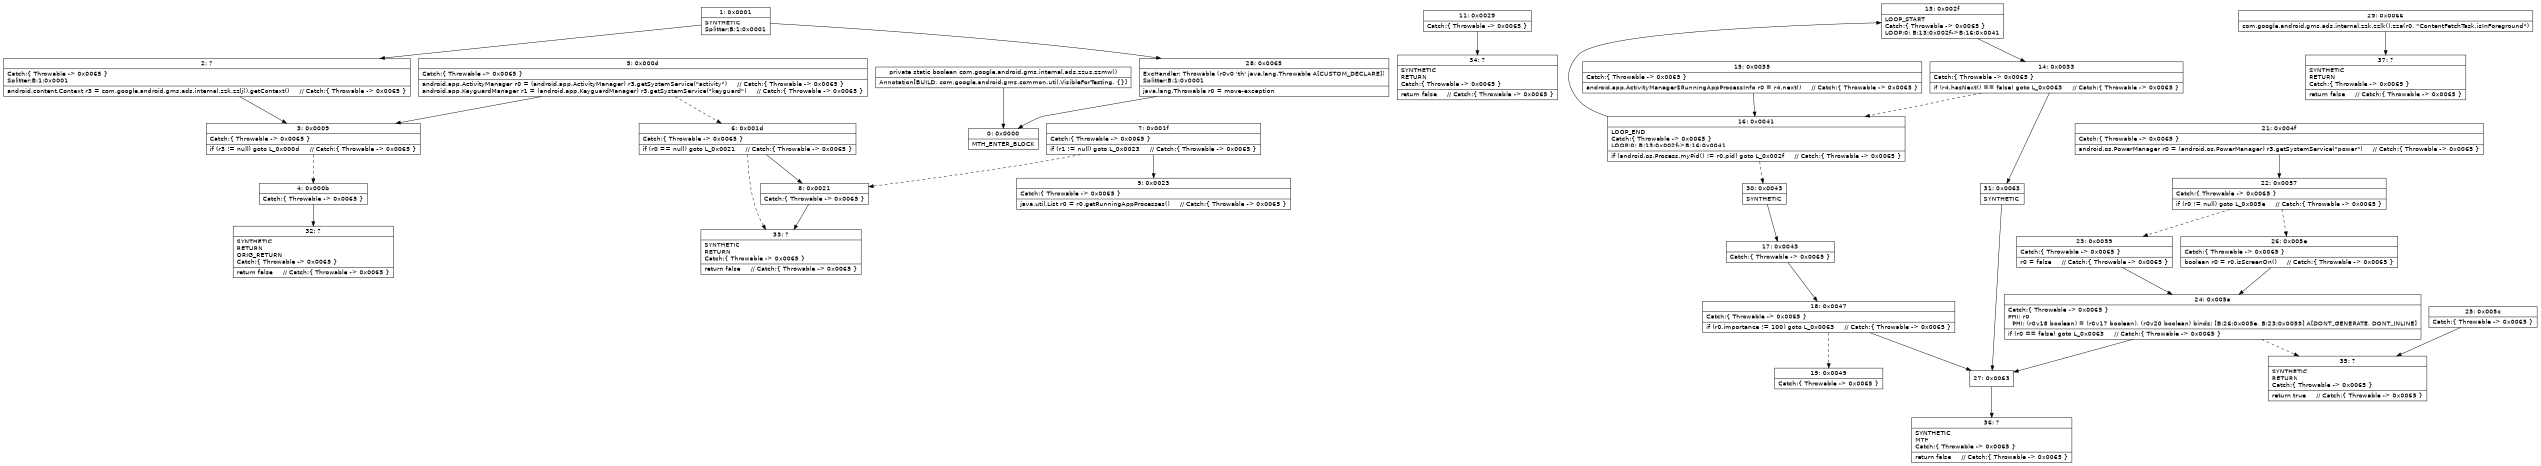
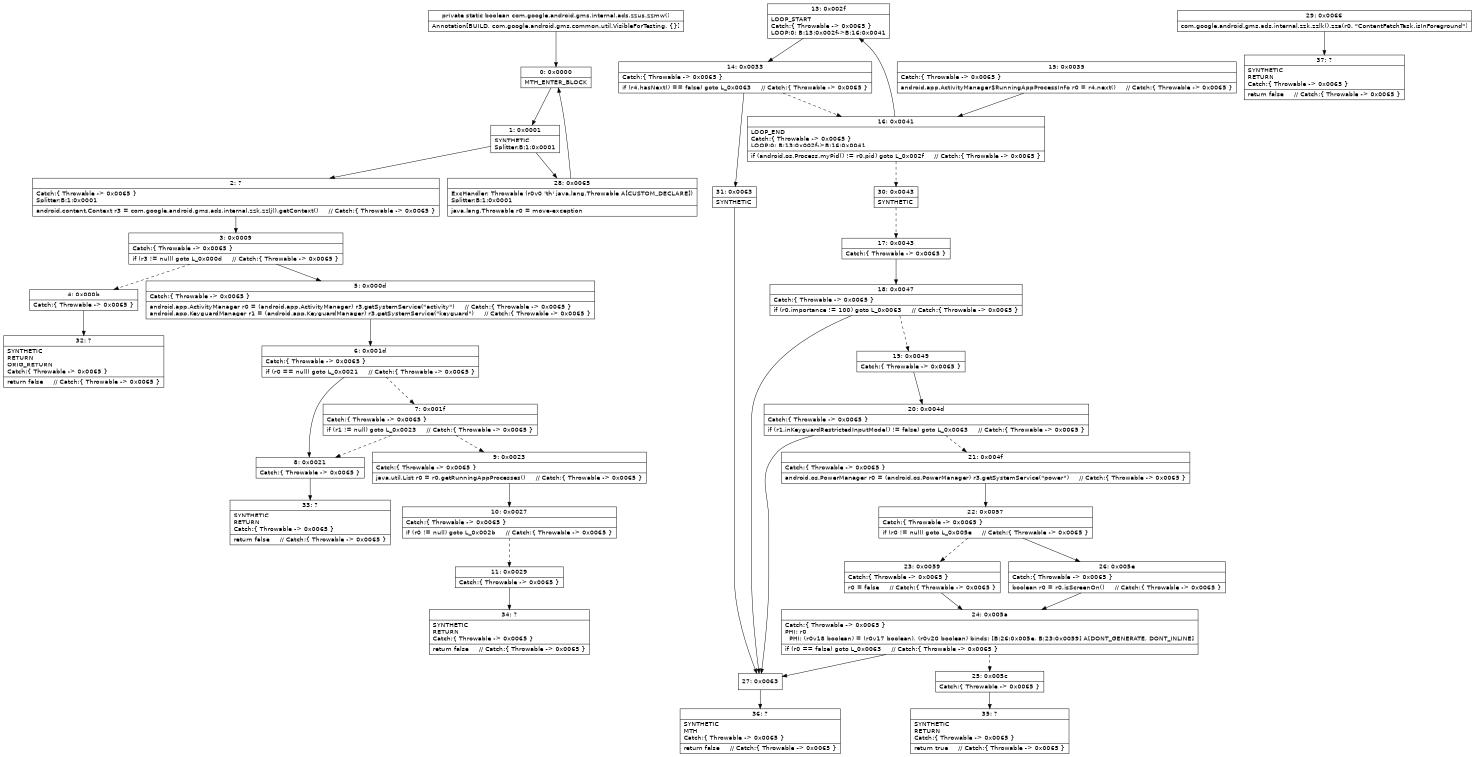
none -> (543, 104)
(471, 109) -> (297, 272)
(696, 109) -> (370, 330)
(1154, 164) -> (468, 443)
(751, 191) -> (399, 389)
(1772, 221) -> (896, 220)
(2284, 221) -> (1049, 549)
(2278, 347) -> (990, 661)
none -> (926, 420)
none -> (509, 523)
